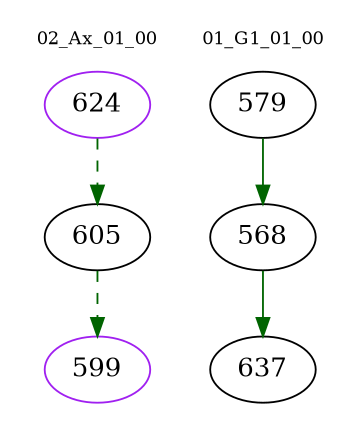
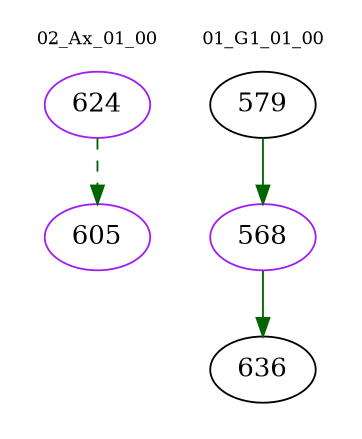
(97, 237) -> (97, 237)
(263, 237) -> (263, 237)
(97, 370) -> none
(263, 370) -> (263, 370)
